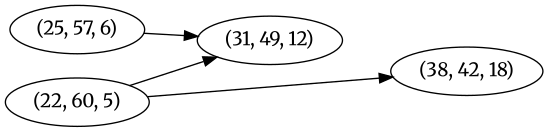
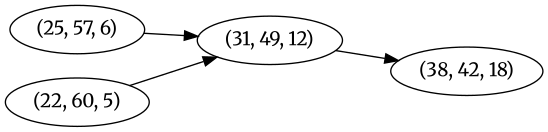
(263, 87) -> (360, 55)
